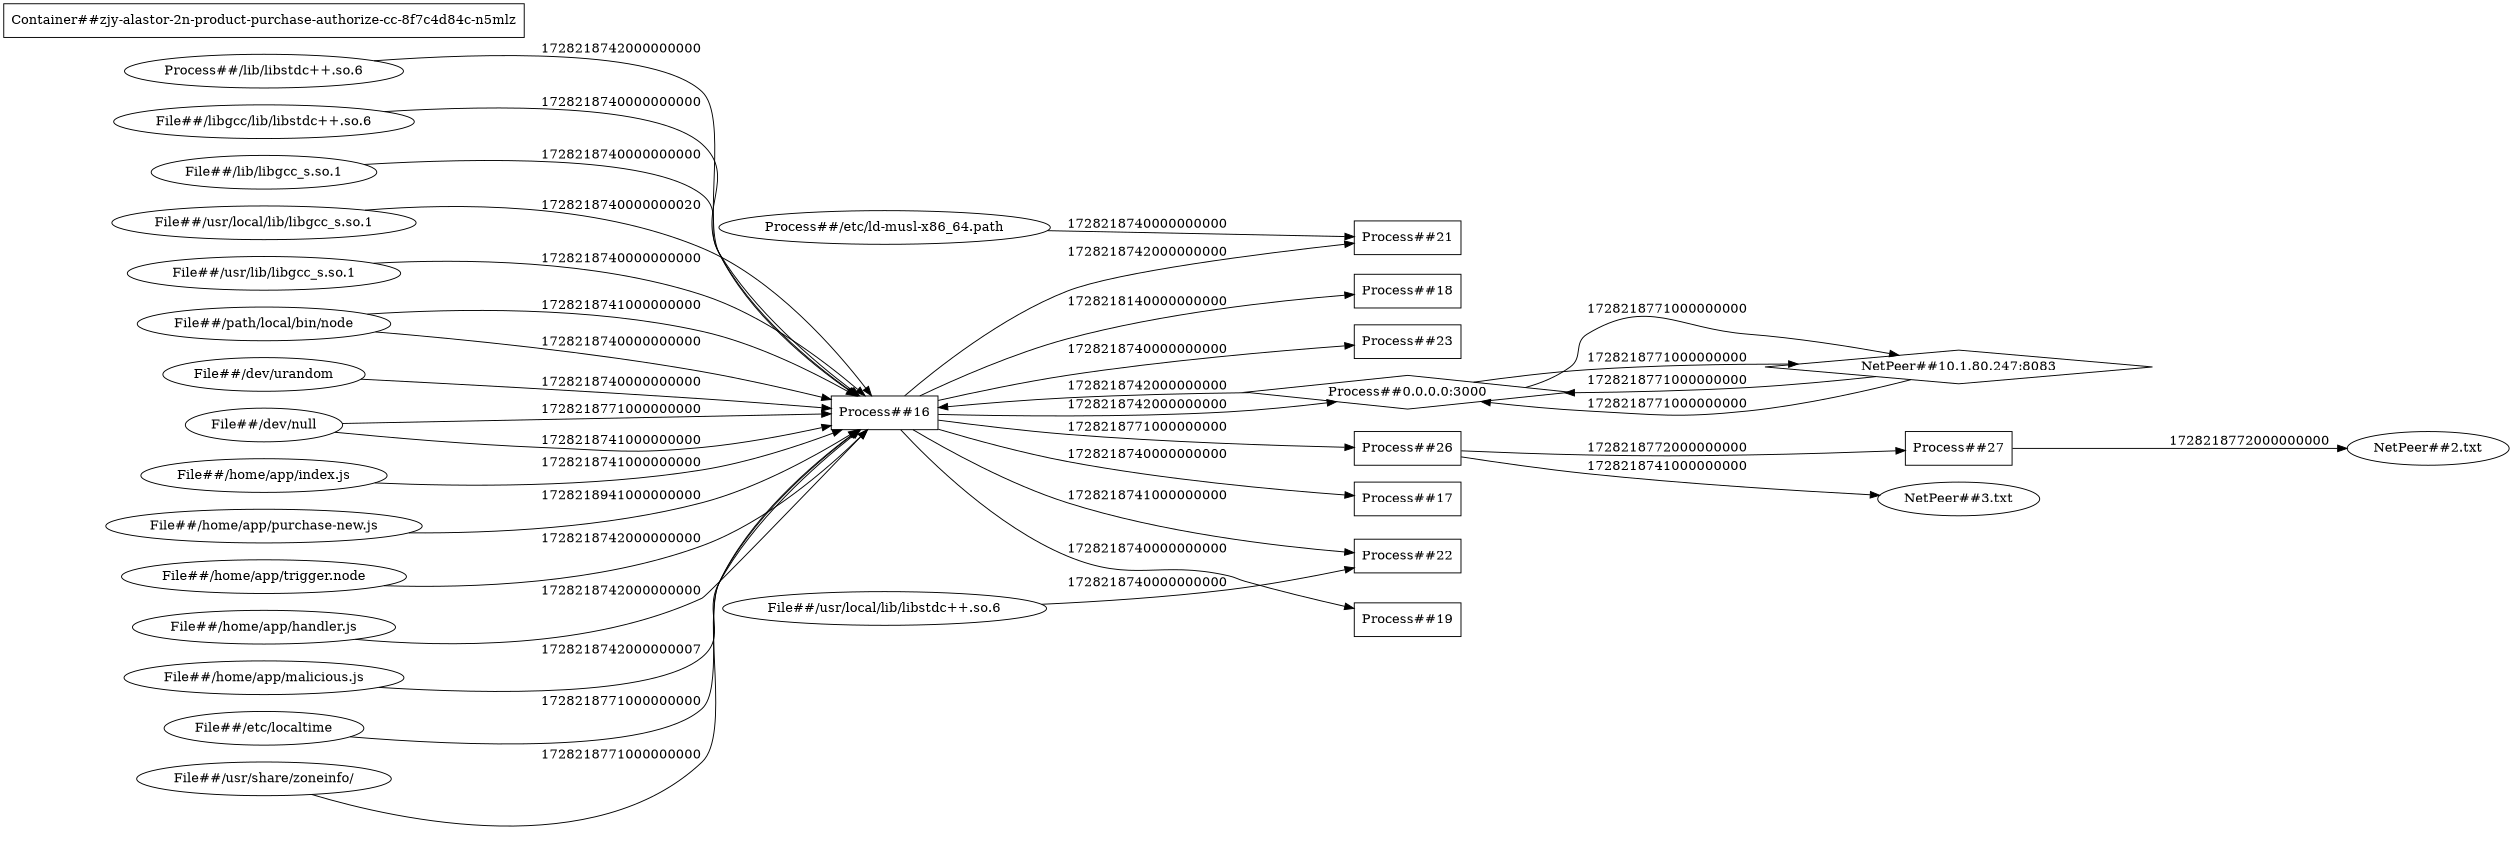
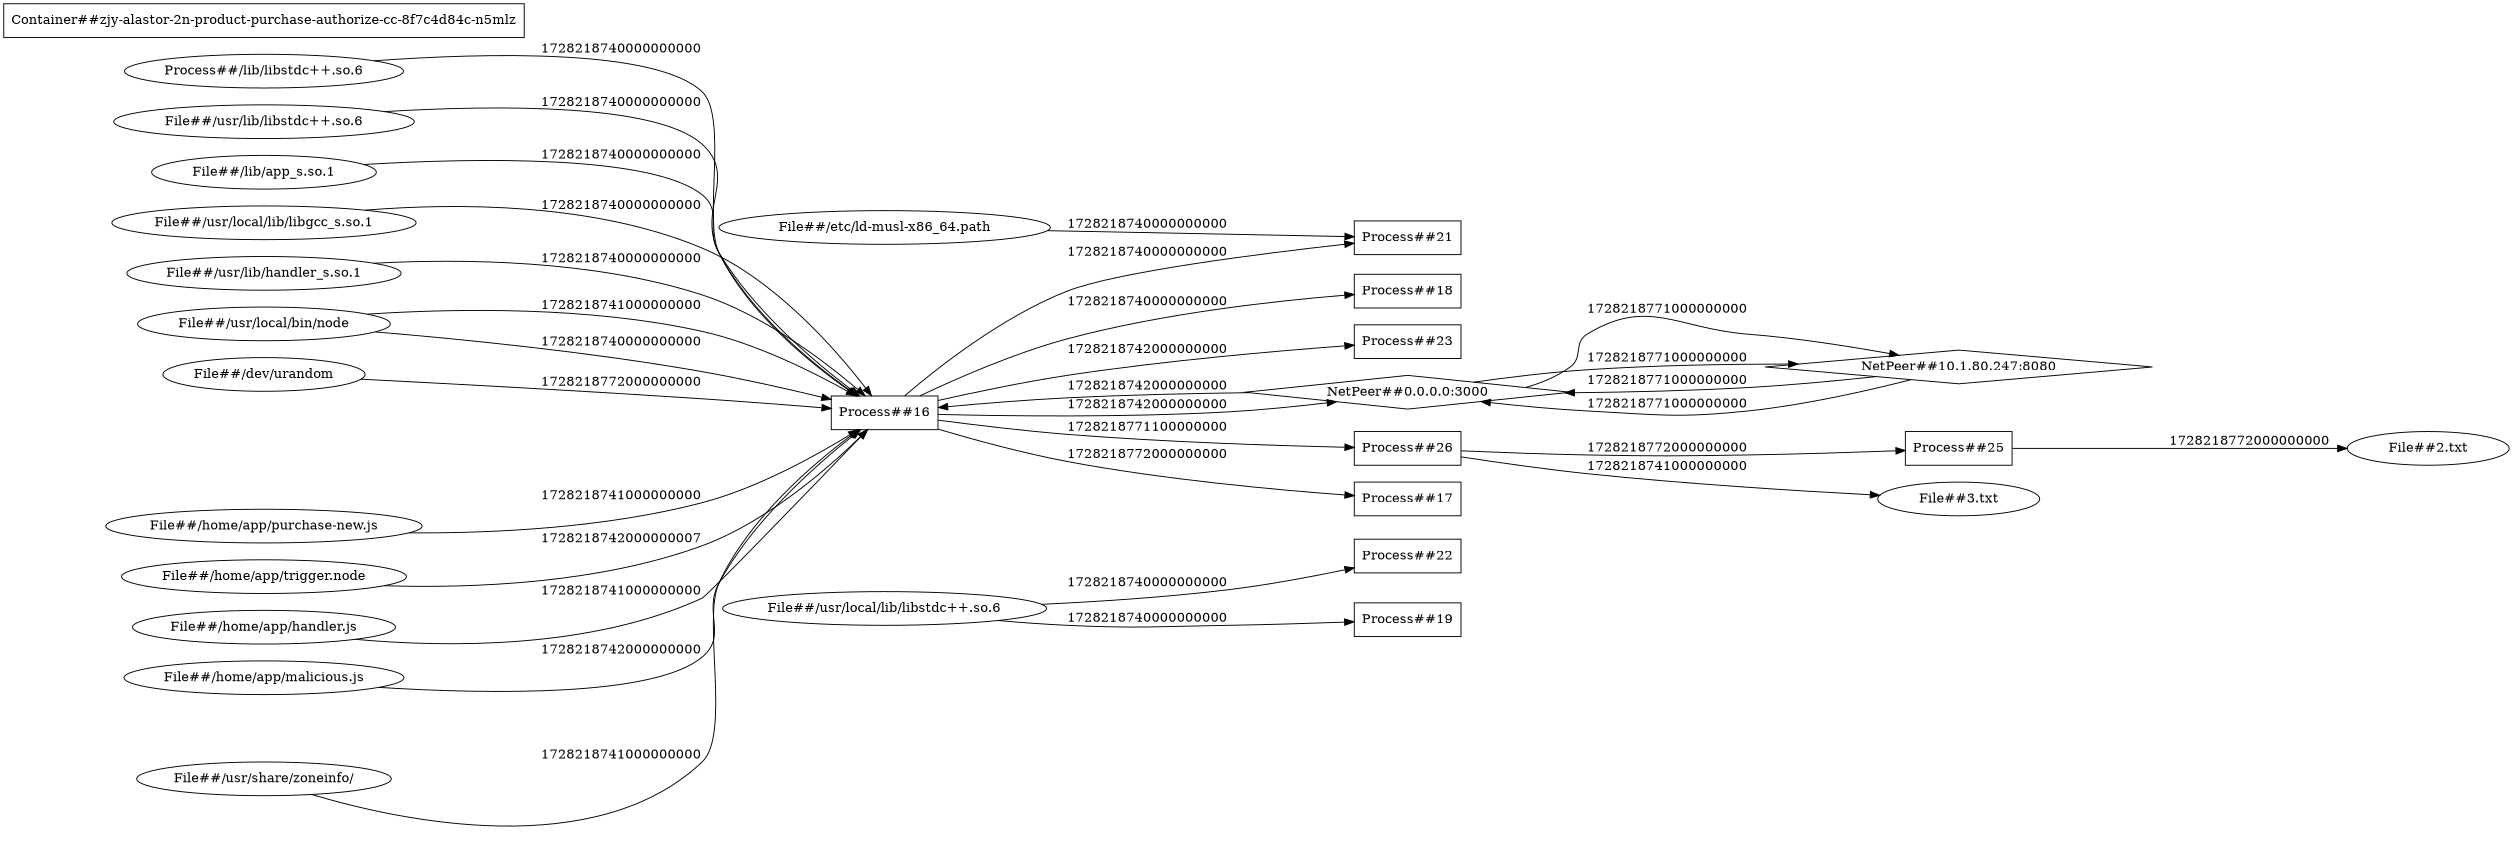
(622, 49) -> (622, 49)
(264, 122) -> (264, 122)
(264, 172) -> (264, 172)
(622, 205) -> (622, 205)
(885, 227) -> (885, 227)
(1148, 252) -> (1148, 252)
(264, 273) -> (264, 273)
(1148, 302) -> (1148, 302)
(264, 324) -> (264, 324)
(1148, 350) -> (1148, 350)
(1959, 367) -> (1959, 367)
(622, 382) -> (622, 382)
(1408, 392) -> (1408, 392)
(264, 425) -> none
(1148, 427) -> (1148, 427)
(1959, 448) -> (1959, 448)
(2428, 448) -> (2428, 448)
(1148, 454) -> (1148, 454)
(264, 476) -> none
(622, 496) -> (622, 496)
(1959, 499) -> (1959, 499)
(1121, 517) -> none
(622, 539) -> (622, 539)
(1102, 567) -> (1171, 627)
(622, 591) -> (622, 591)
(622, 650) -> (622, 650)
(264, 728) -> none
(622, 755) -> (622, 755)
